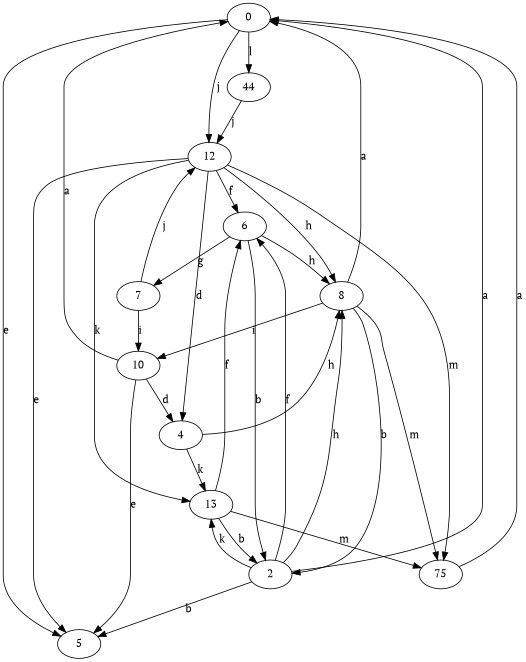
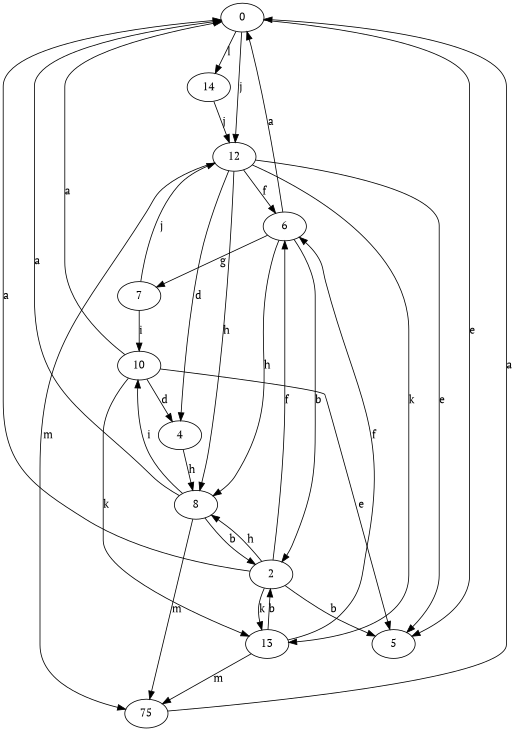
(249, 87) -> (209, 87)
none -> (268, 125)
(194, 466) -> (104, 542)
